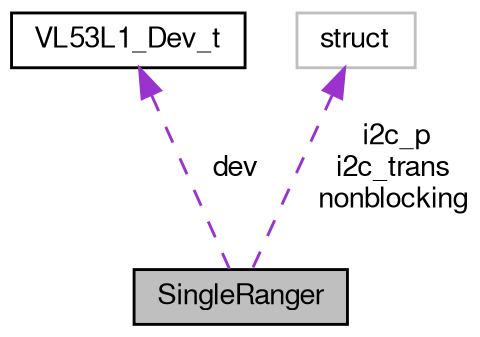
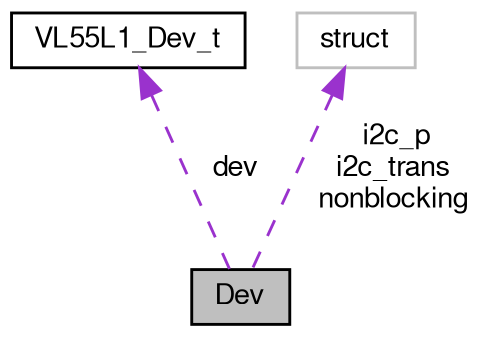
(128, 40) -> (128, 40)
(241, 297) -> (241, 297)
